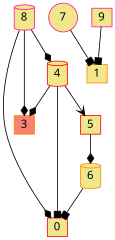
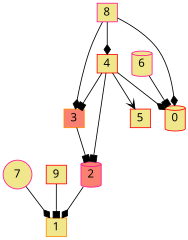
(24, 18) -> (107, 13)
(102, 18) -> (56, 175)
(79, 44) -> (35, 198)
(57, 74) -> (107, 64)
(43, 97) -> (93, 87)
(91, 144) -> none
(57, 148) -> (137, 88)
none -> (91, 175)
(91, 176) -> (142, 64)
(57, 227) -> (175, 118)
